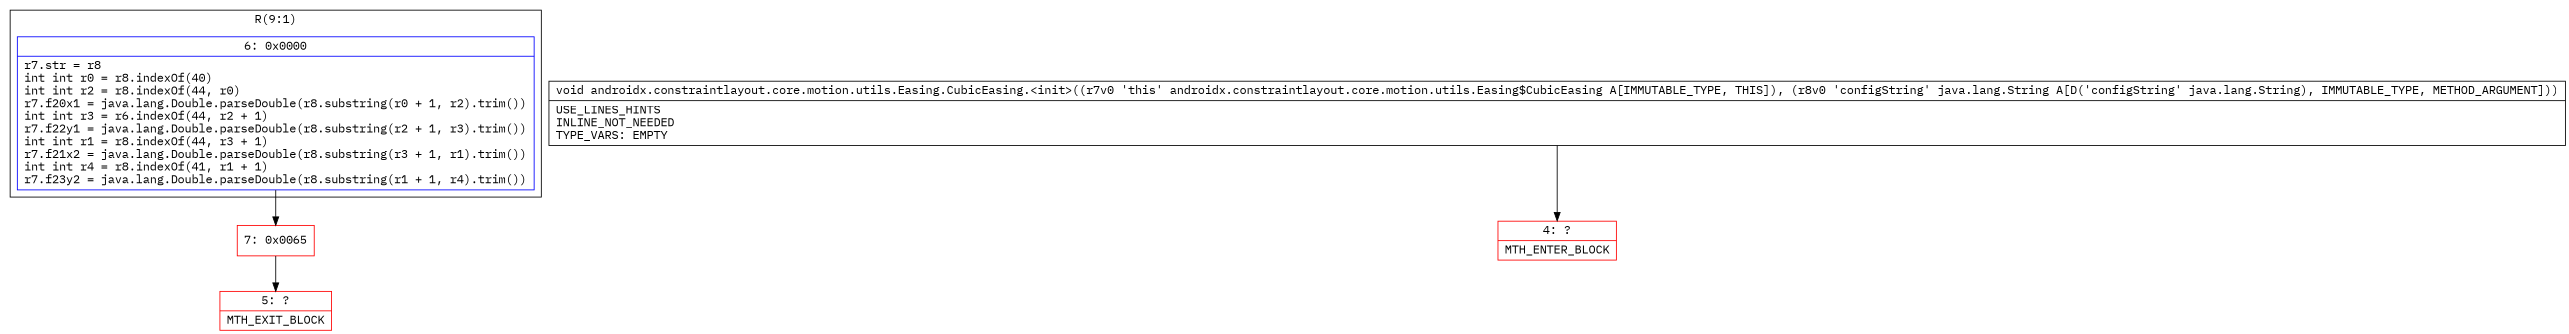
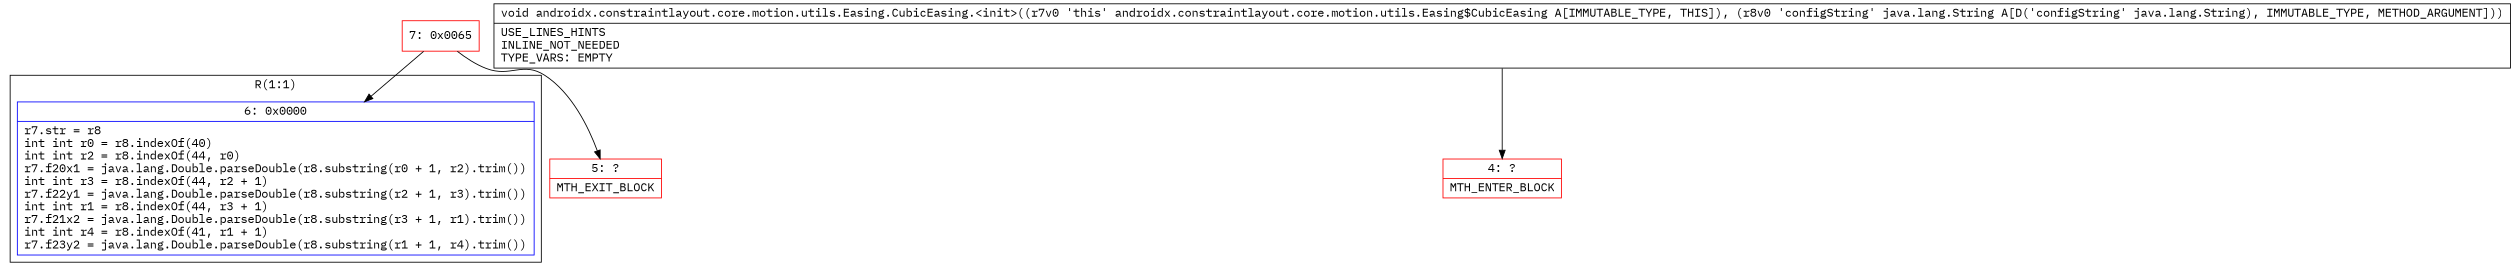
(276, 20) -> (276, 85)
(146, 116) -> (146, 181)
(276, 203) -> (403, 69)
